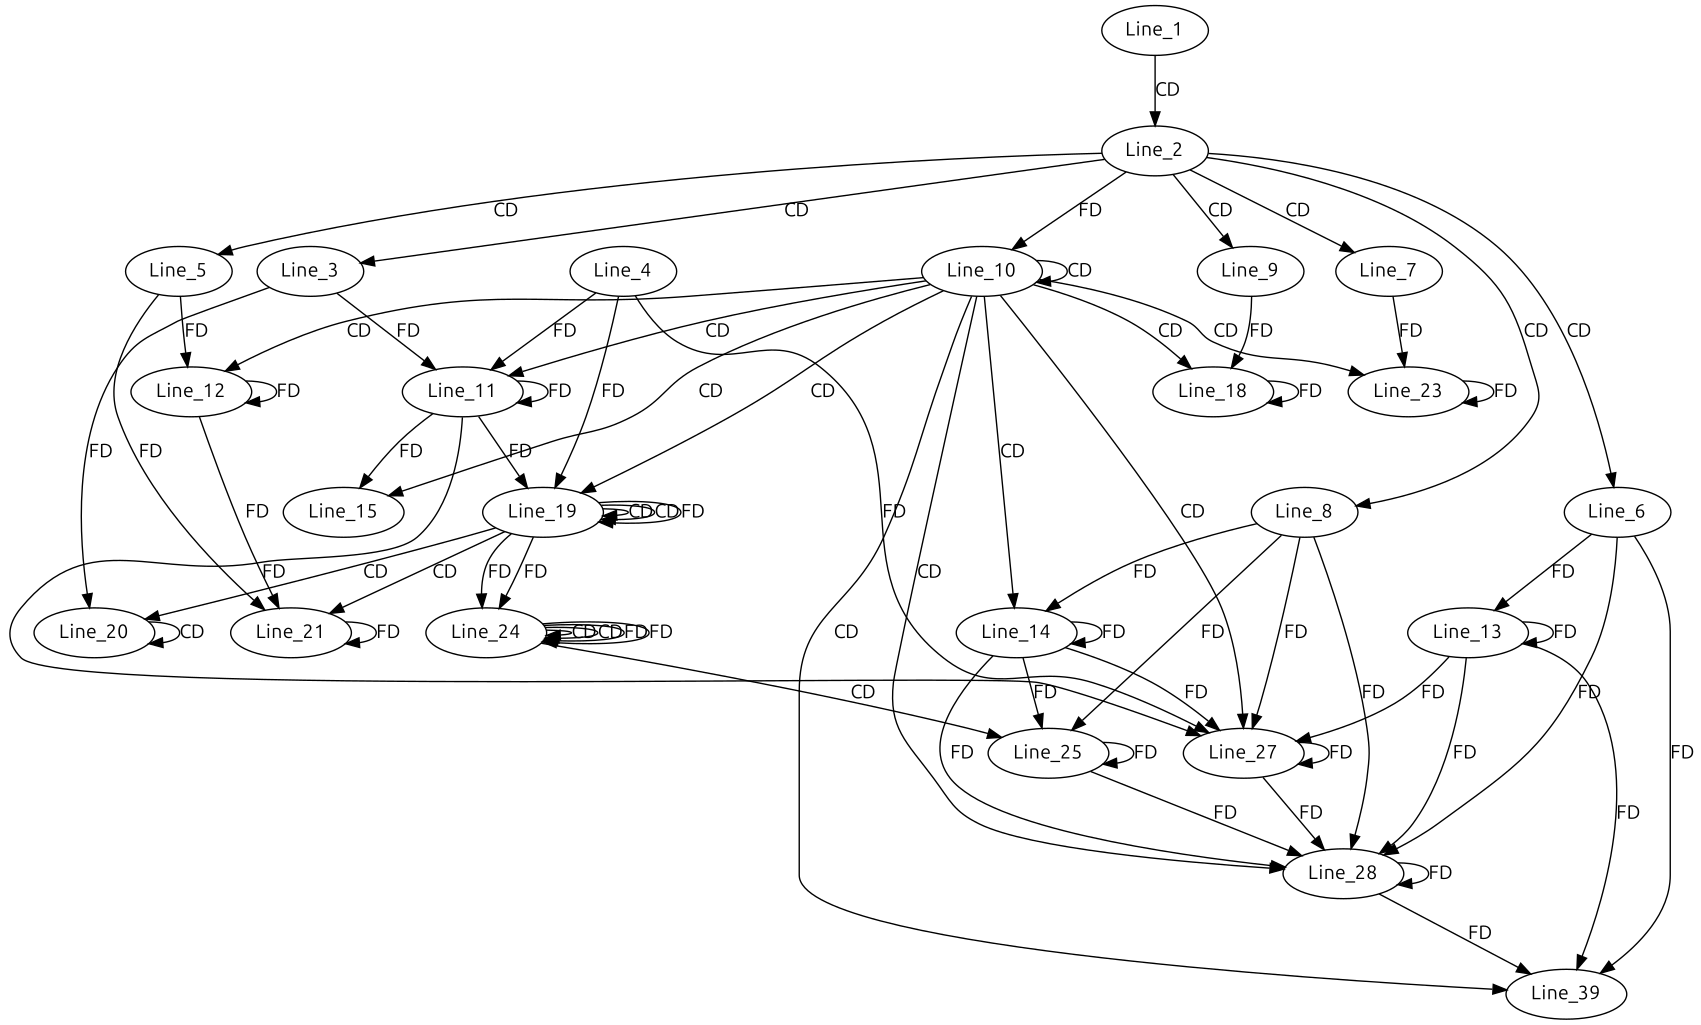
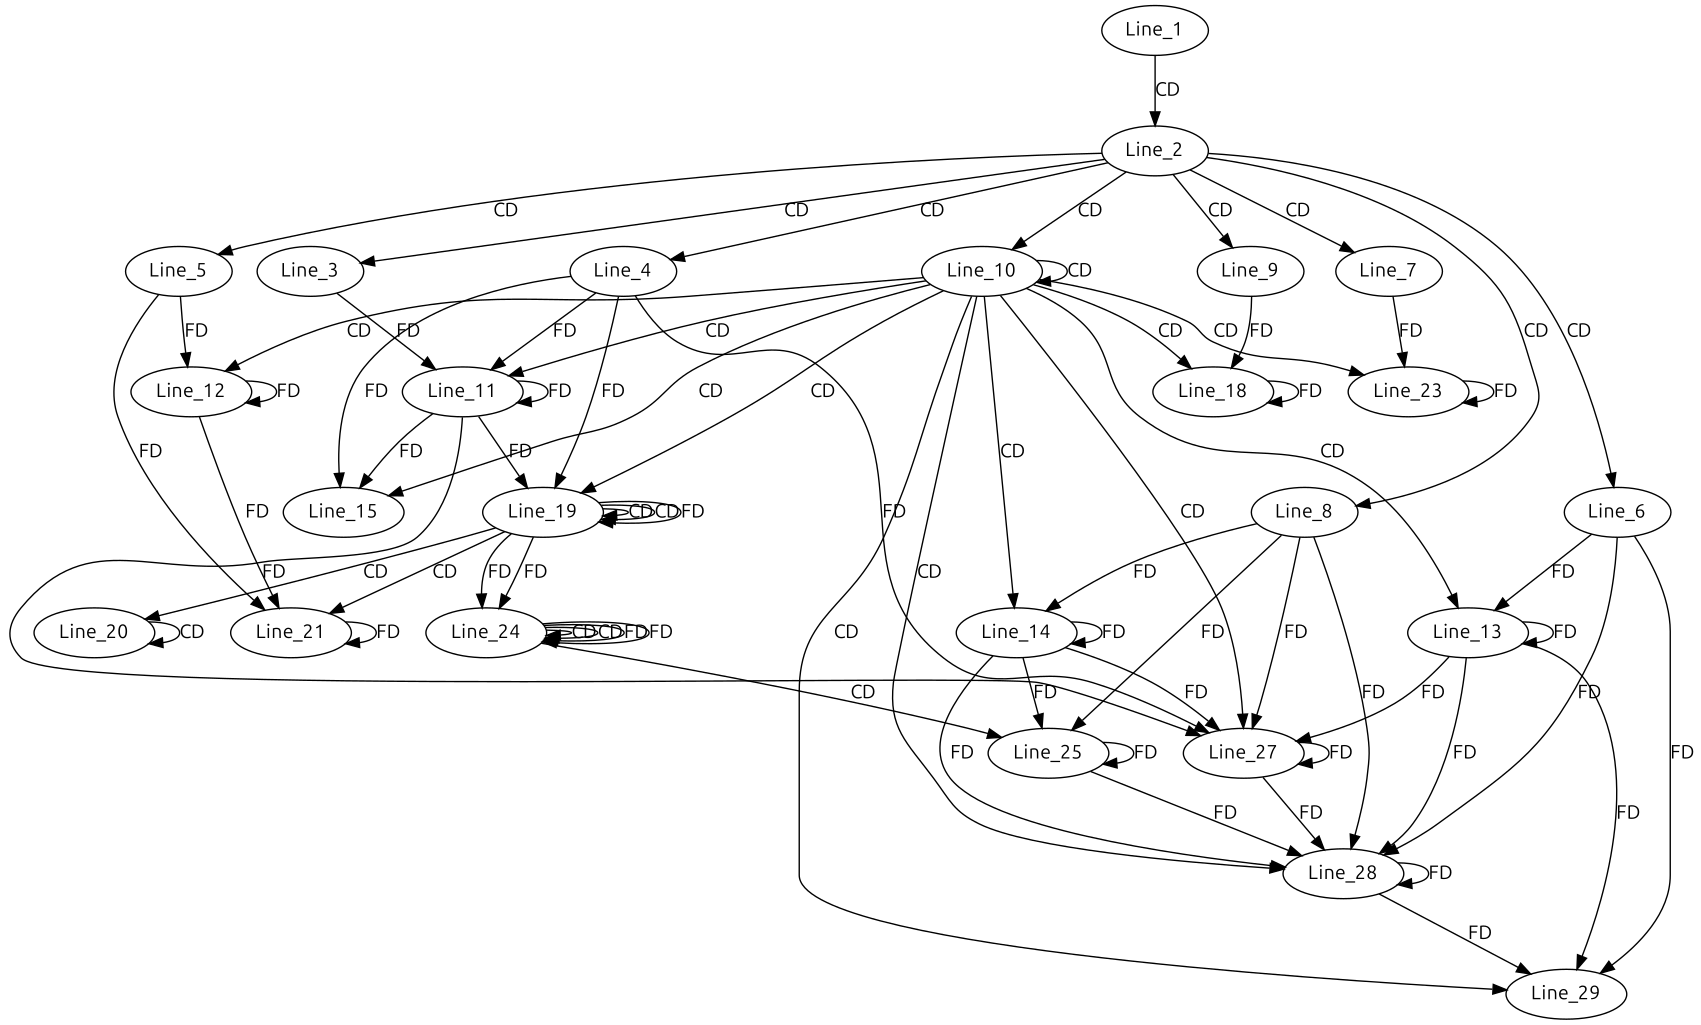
none -> (896, 210)
(1091, 211) -> (1091, 211)
none -> (409, 328)
(104, 393) -> none
none -> (1234, 452)
(1566, 994) -> (1566, 994)
